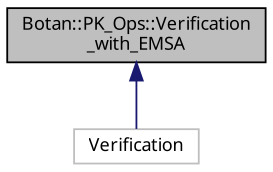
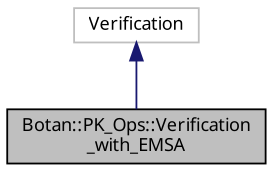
(136, 105) -> (136, 85)
